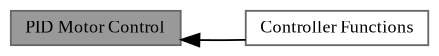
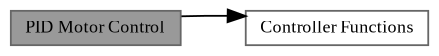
(223, 40) -> (204, 16)
